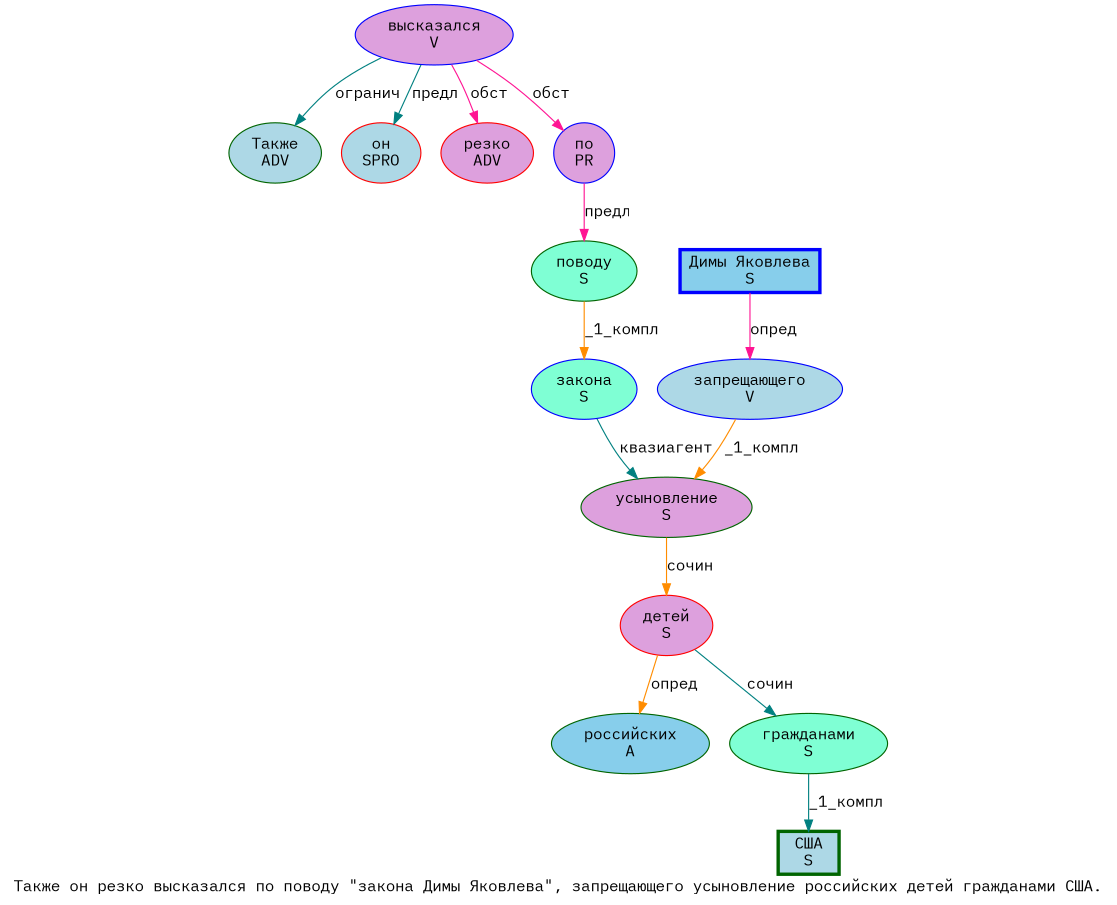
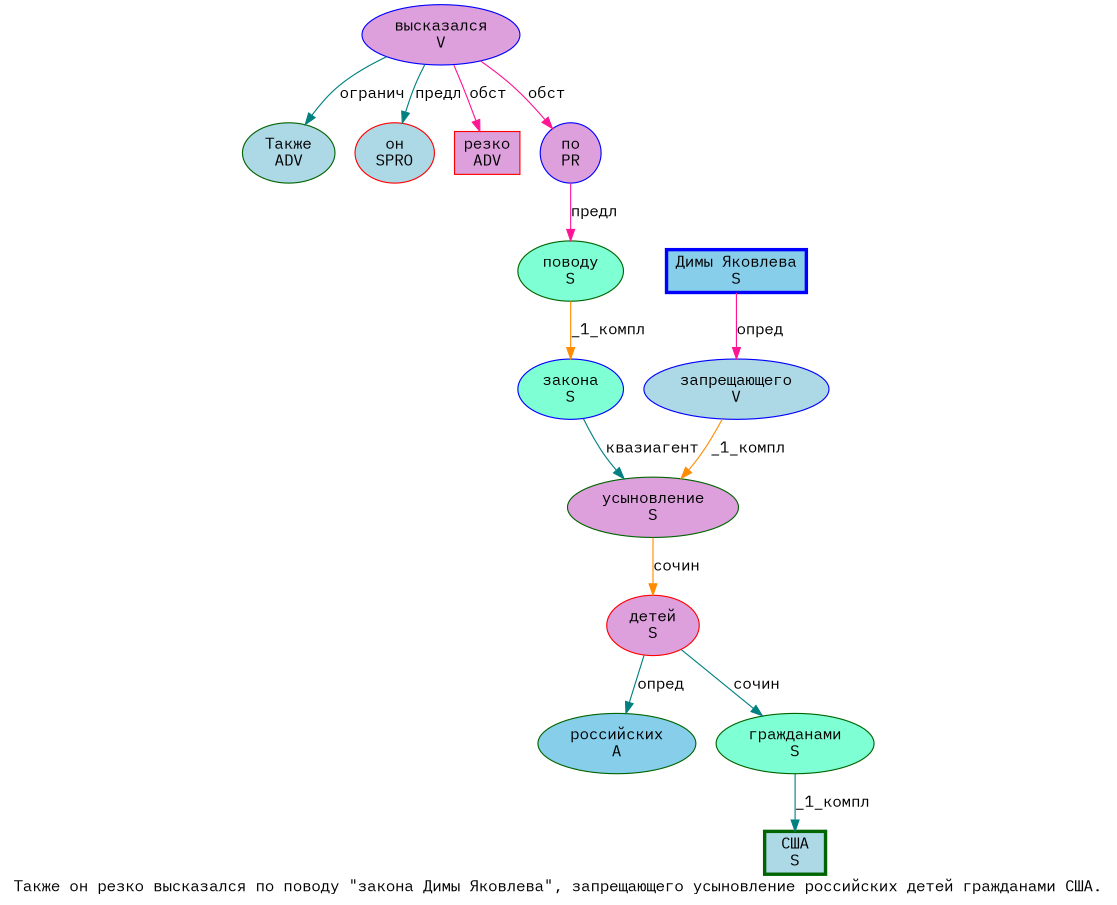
(487, 153) -> (487, 153)
(650, 679) -> (637, 679)
